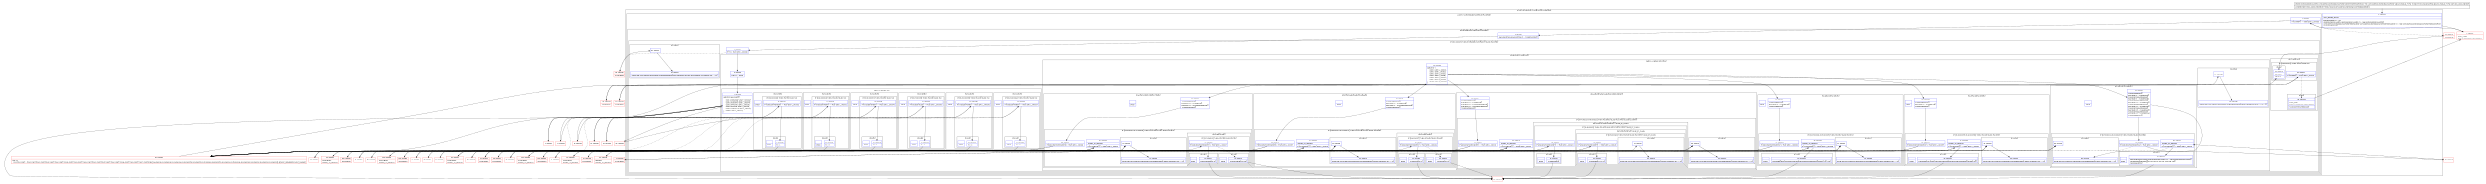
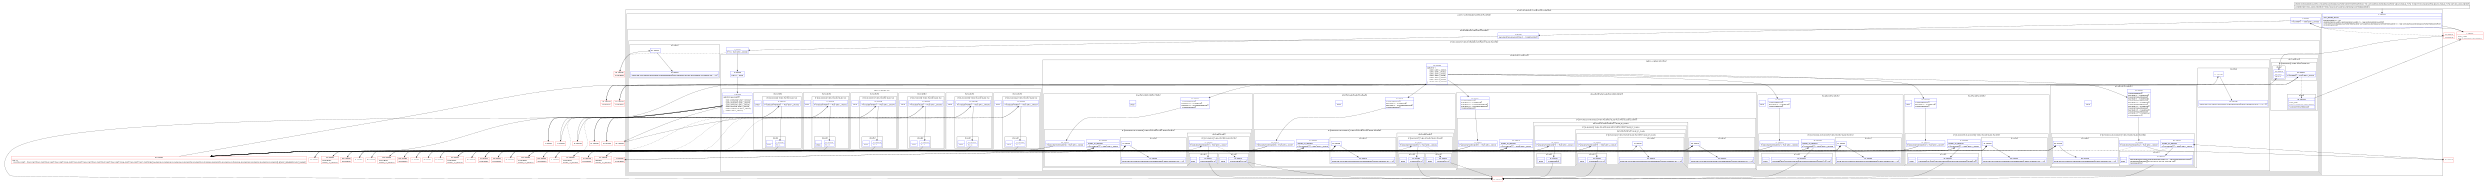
(2198, 147) -> (2066, 152)
